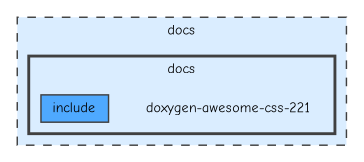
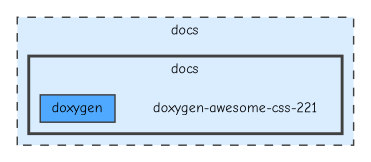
(75, 109) -> (78, 109)
